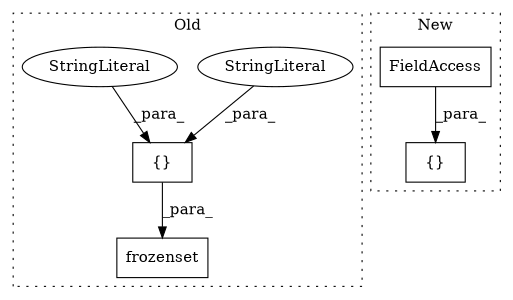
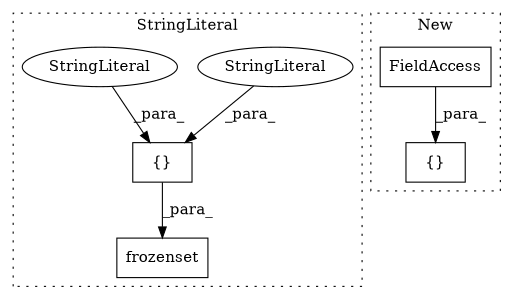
(188, 26) -> (188, 26)
